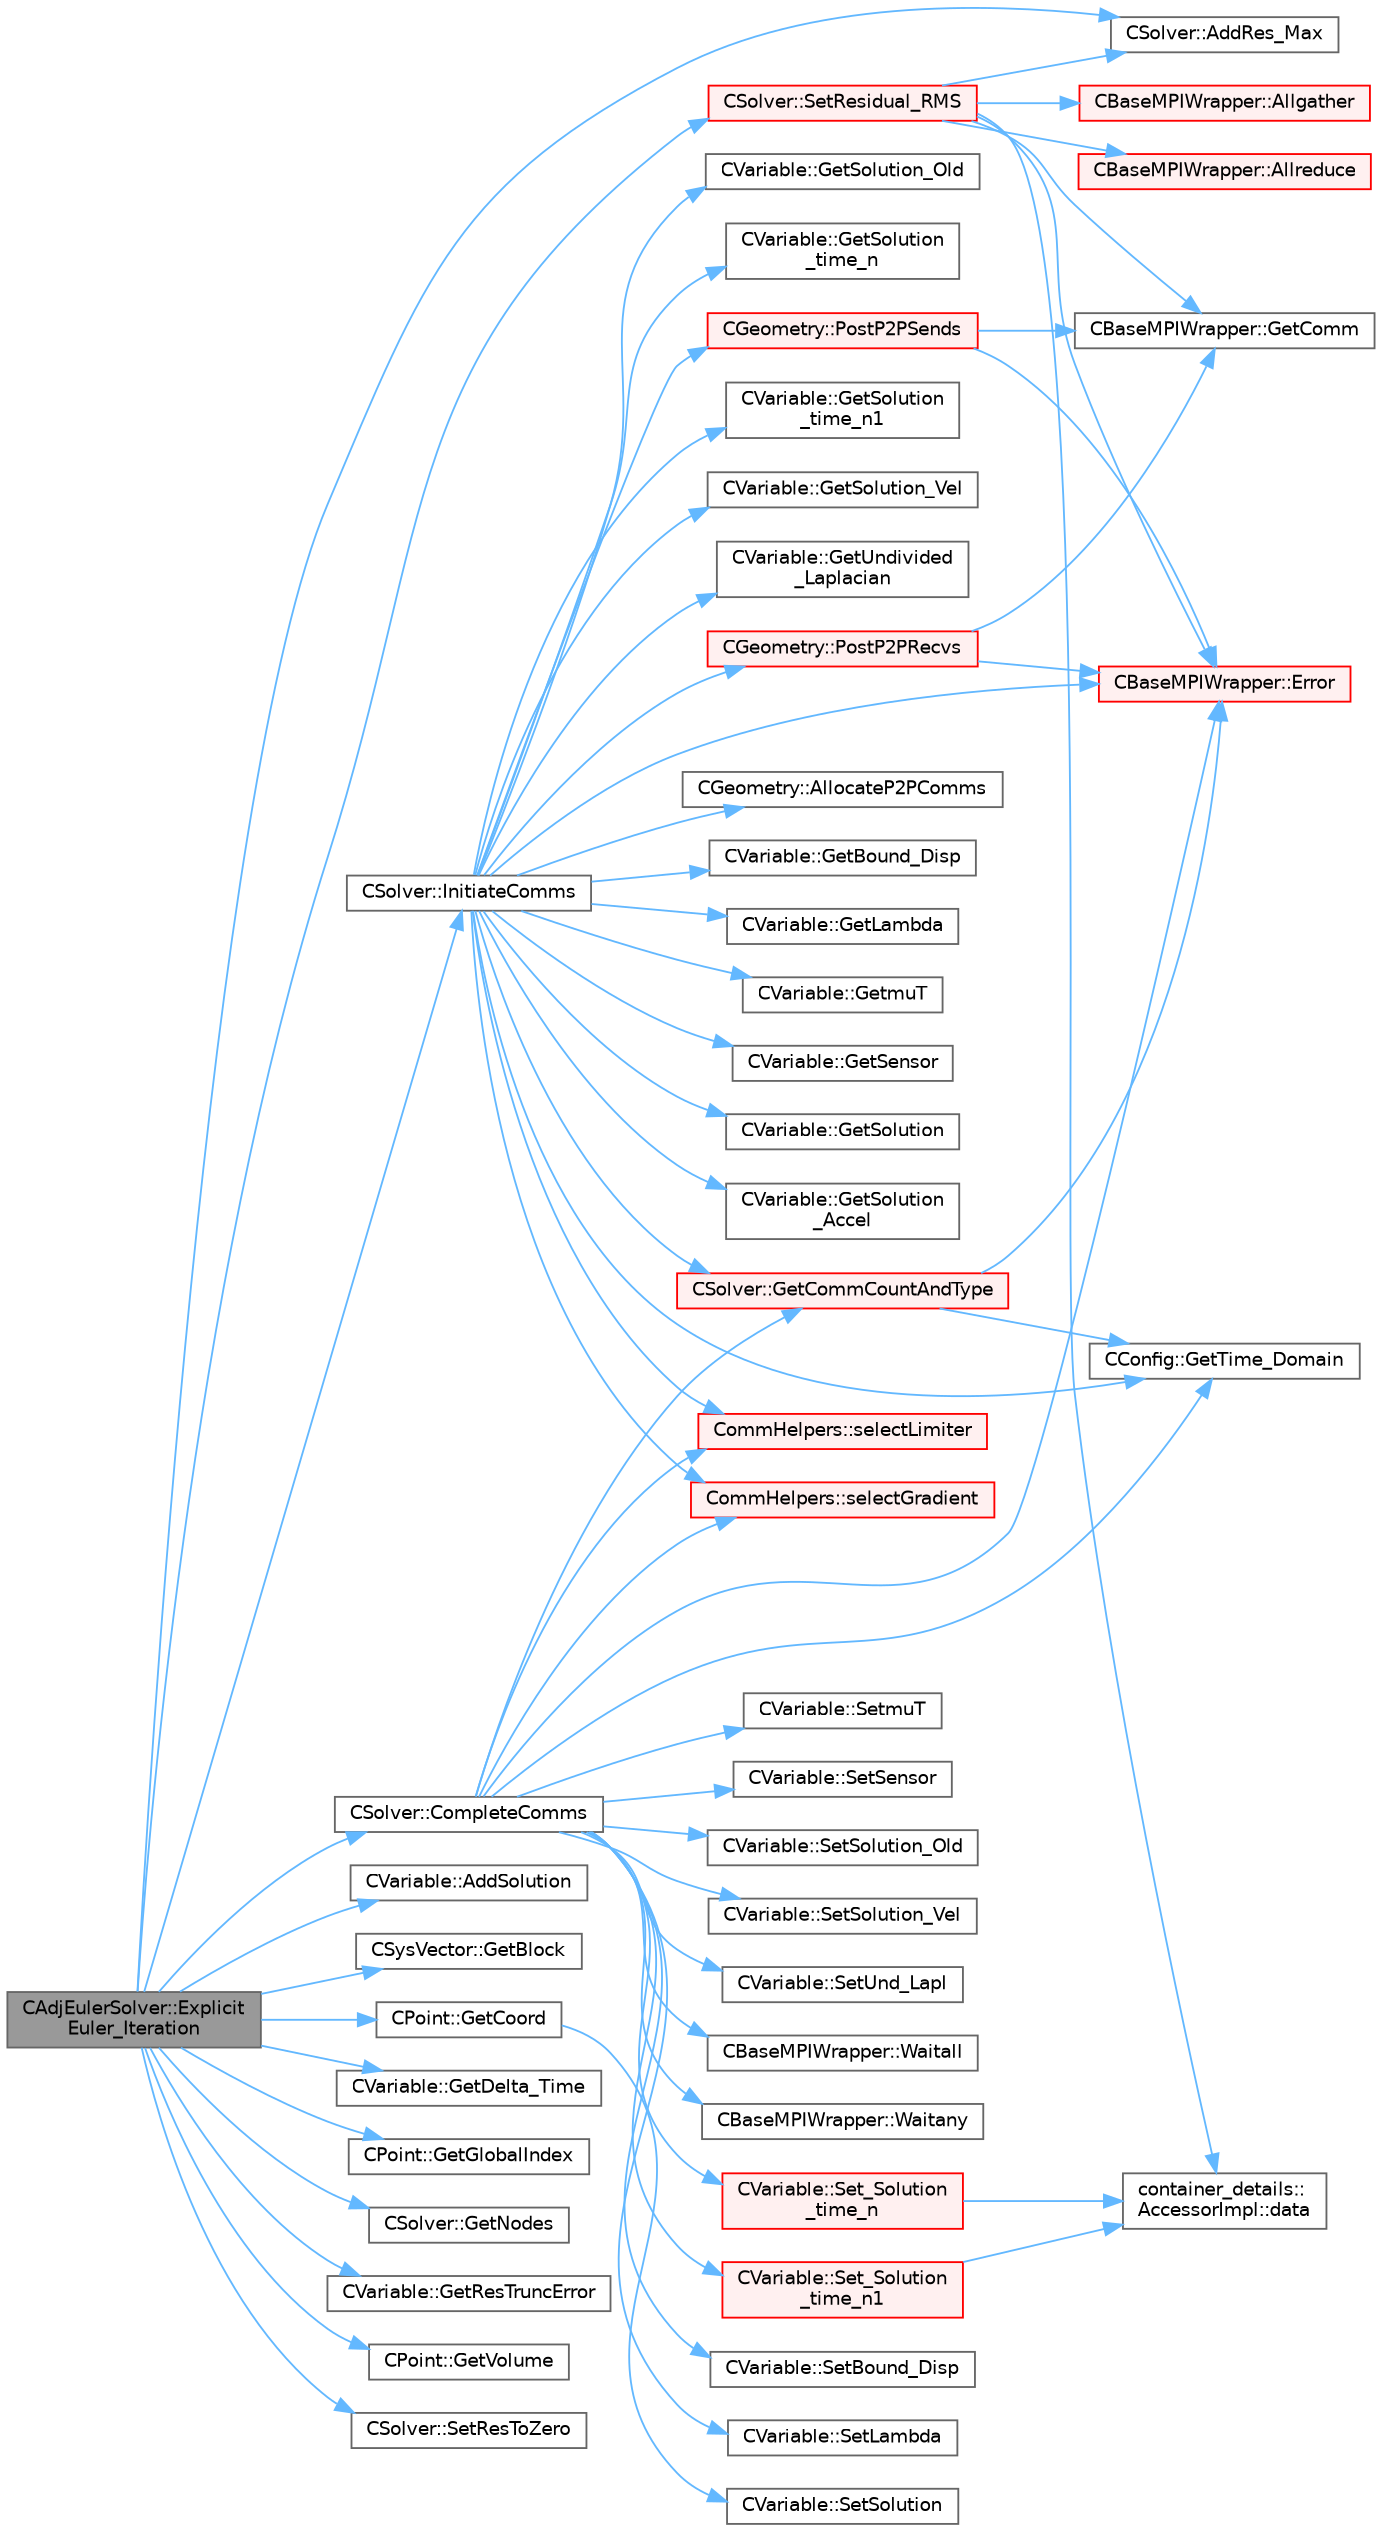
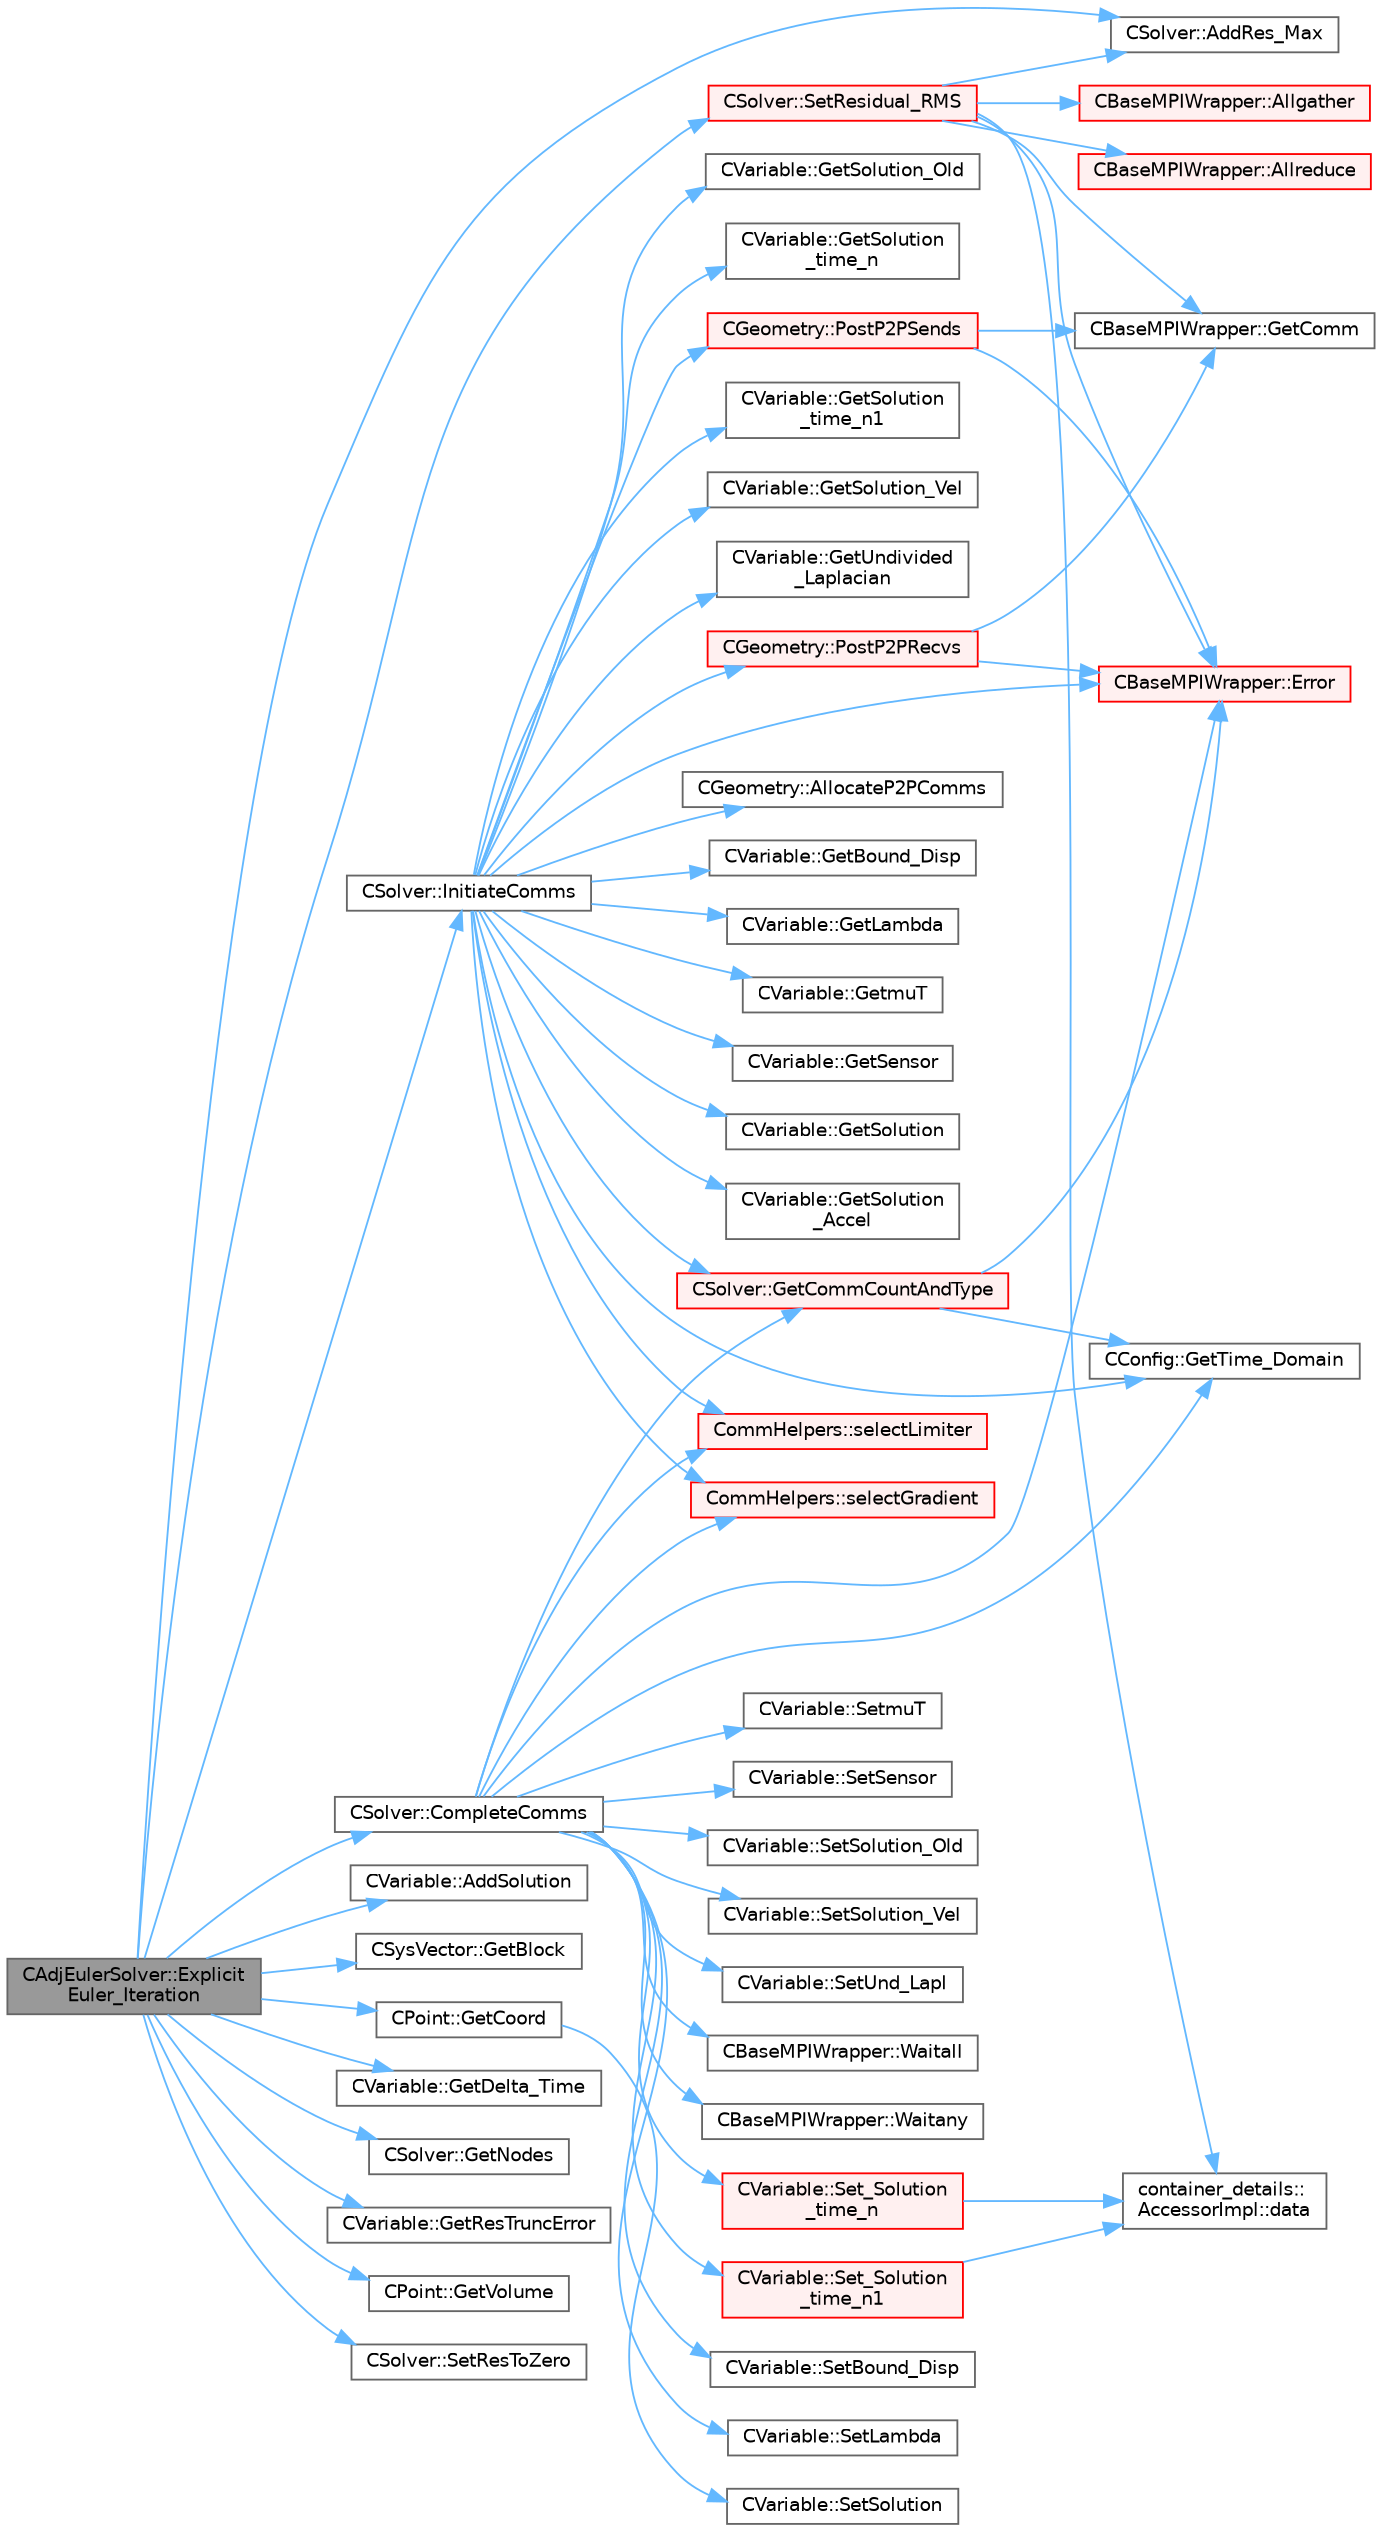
(469, 2157) -> none
